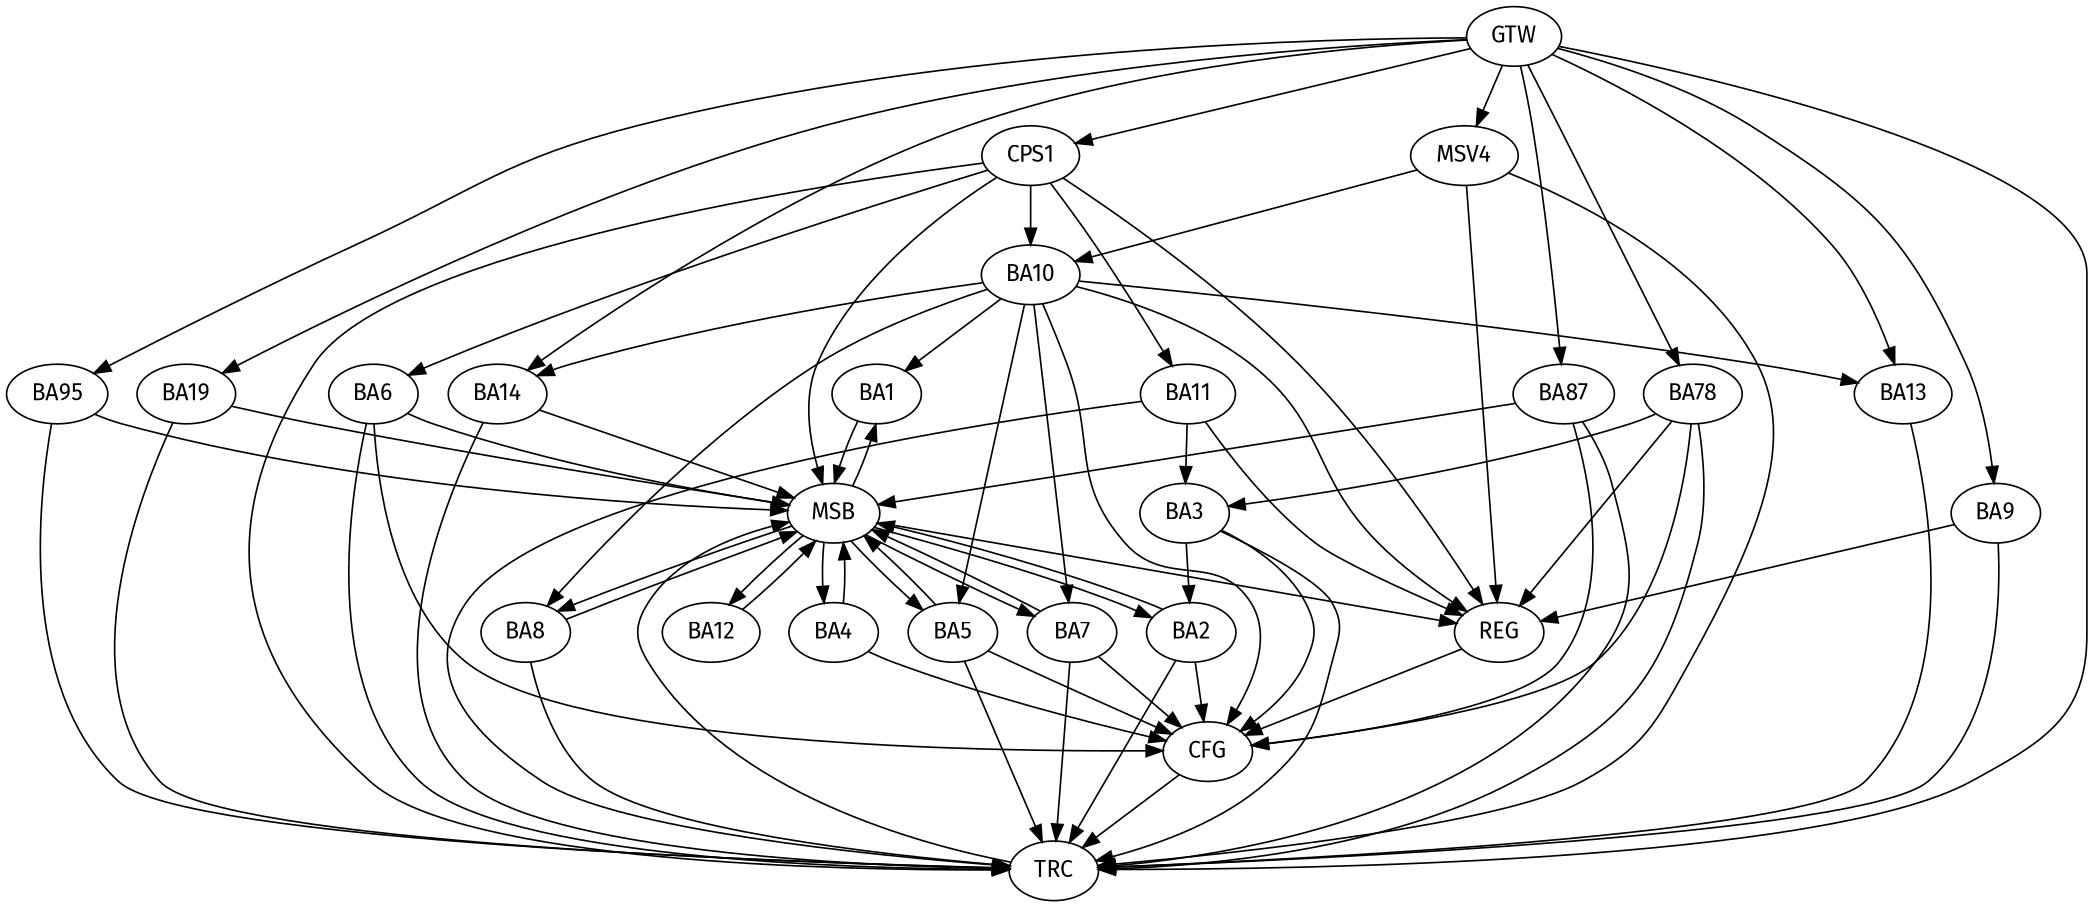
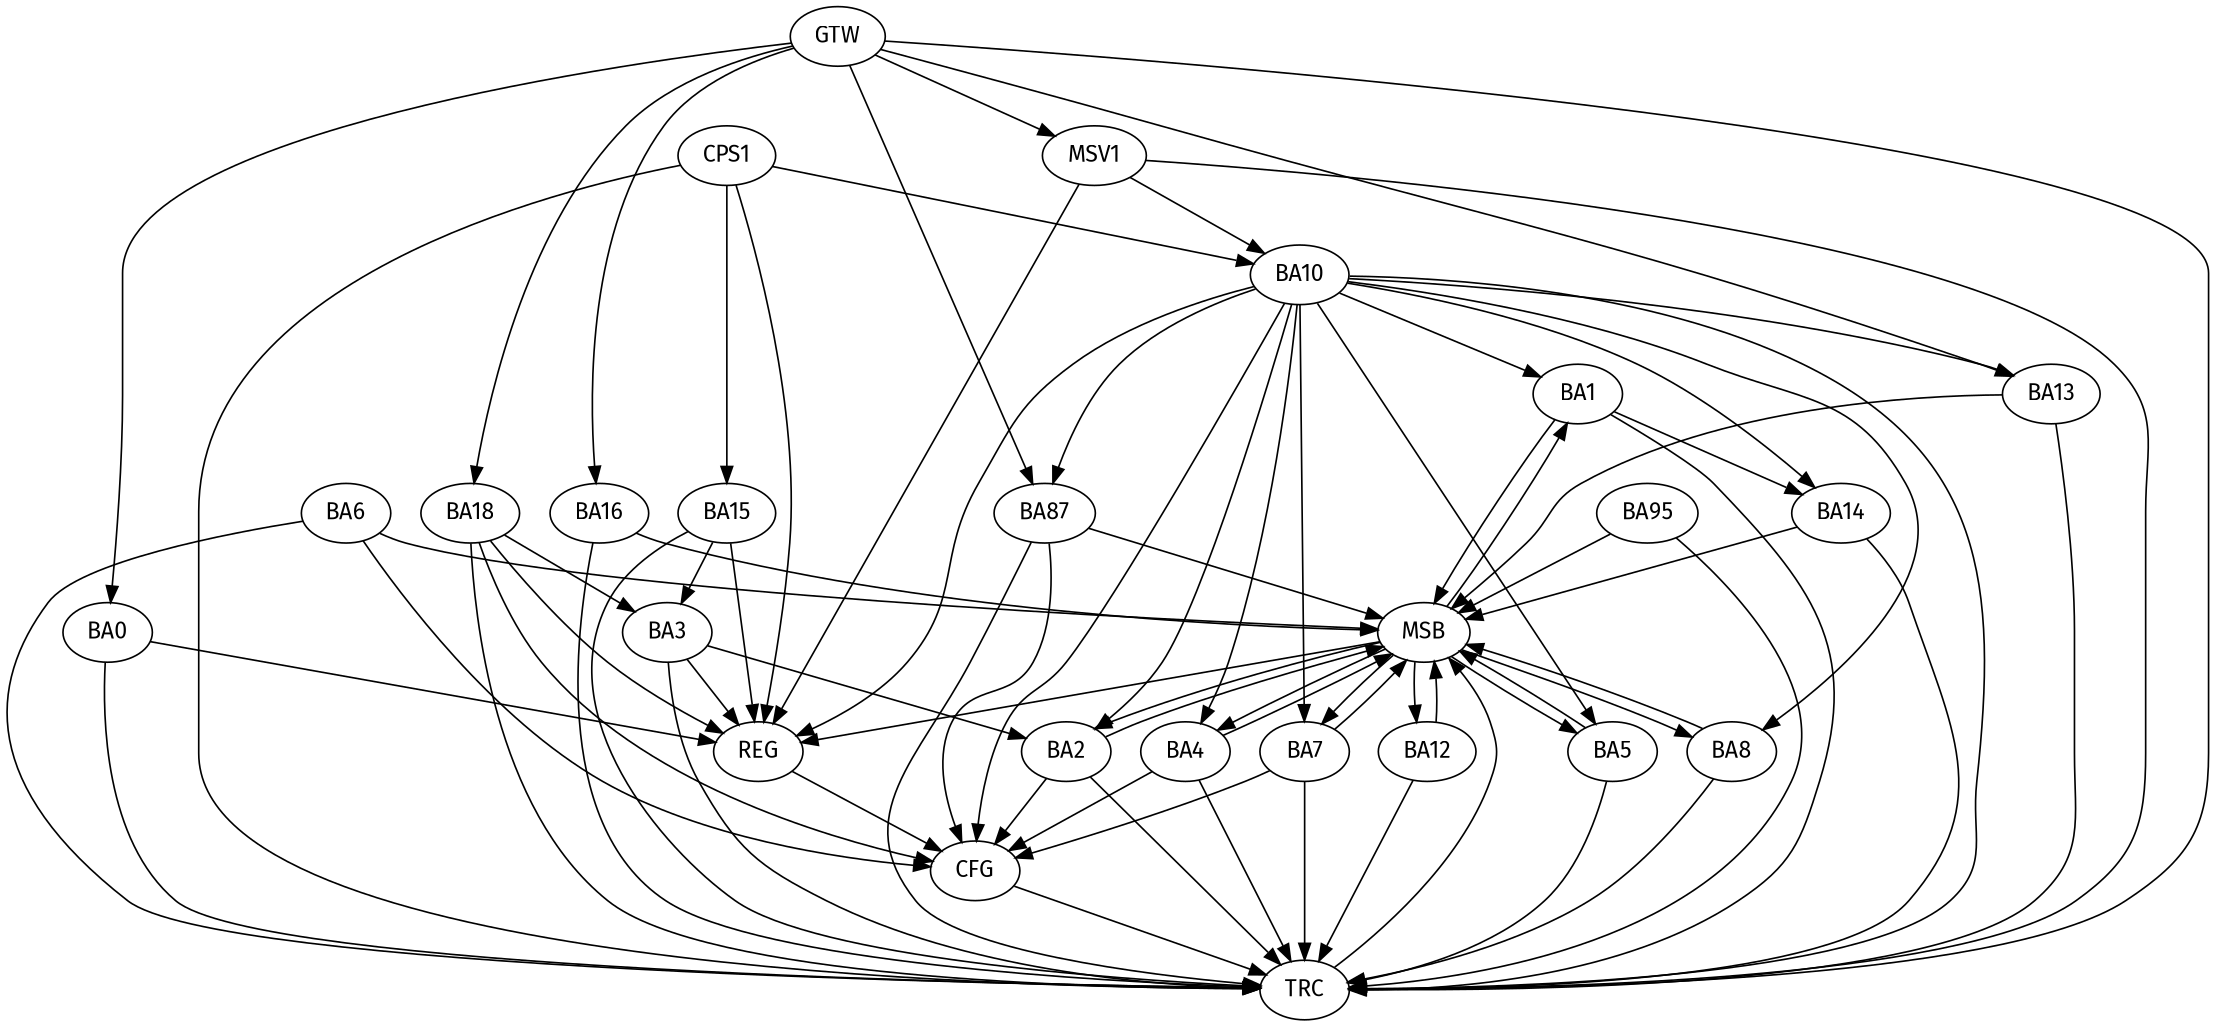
(1281, 94) -> none
(761, 98) -> none
(977, 123) -> (1700, 450)
(1464, 156) -> (1094, 156)
(732, 253) -> none
(864, 290) -> (1707, 434)
none -> (1133, 352)
(186, 394) -> (599, 513)
(1188, 394) -> (727, 513)
(1693, 394) -> (470, 513)
none -> (1267, 510)
(1996, 513) -> (108, 632)
none -> (1222, 523)
(1311, 616) -> (708, 685)
none -> (1984, 665)
(1080, 693) -> none
none -> (1808, 817)
none -> (1241, 863)
none -> (1370, 863)
